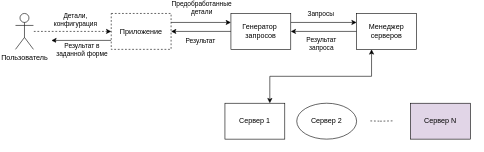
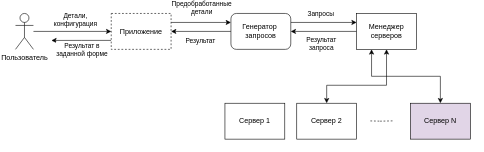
(71, 32) -> (71, 32)
(261, 32) -> (261, 32)
none -> (387, 70)
(270, 98) -> (441, 86)
(327, 122) -> (327, 122)
